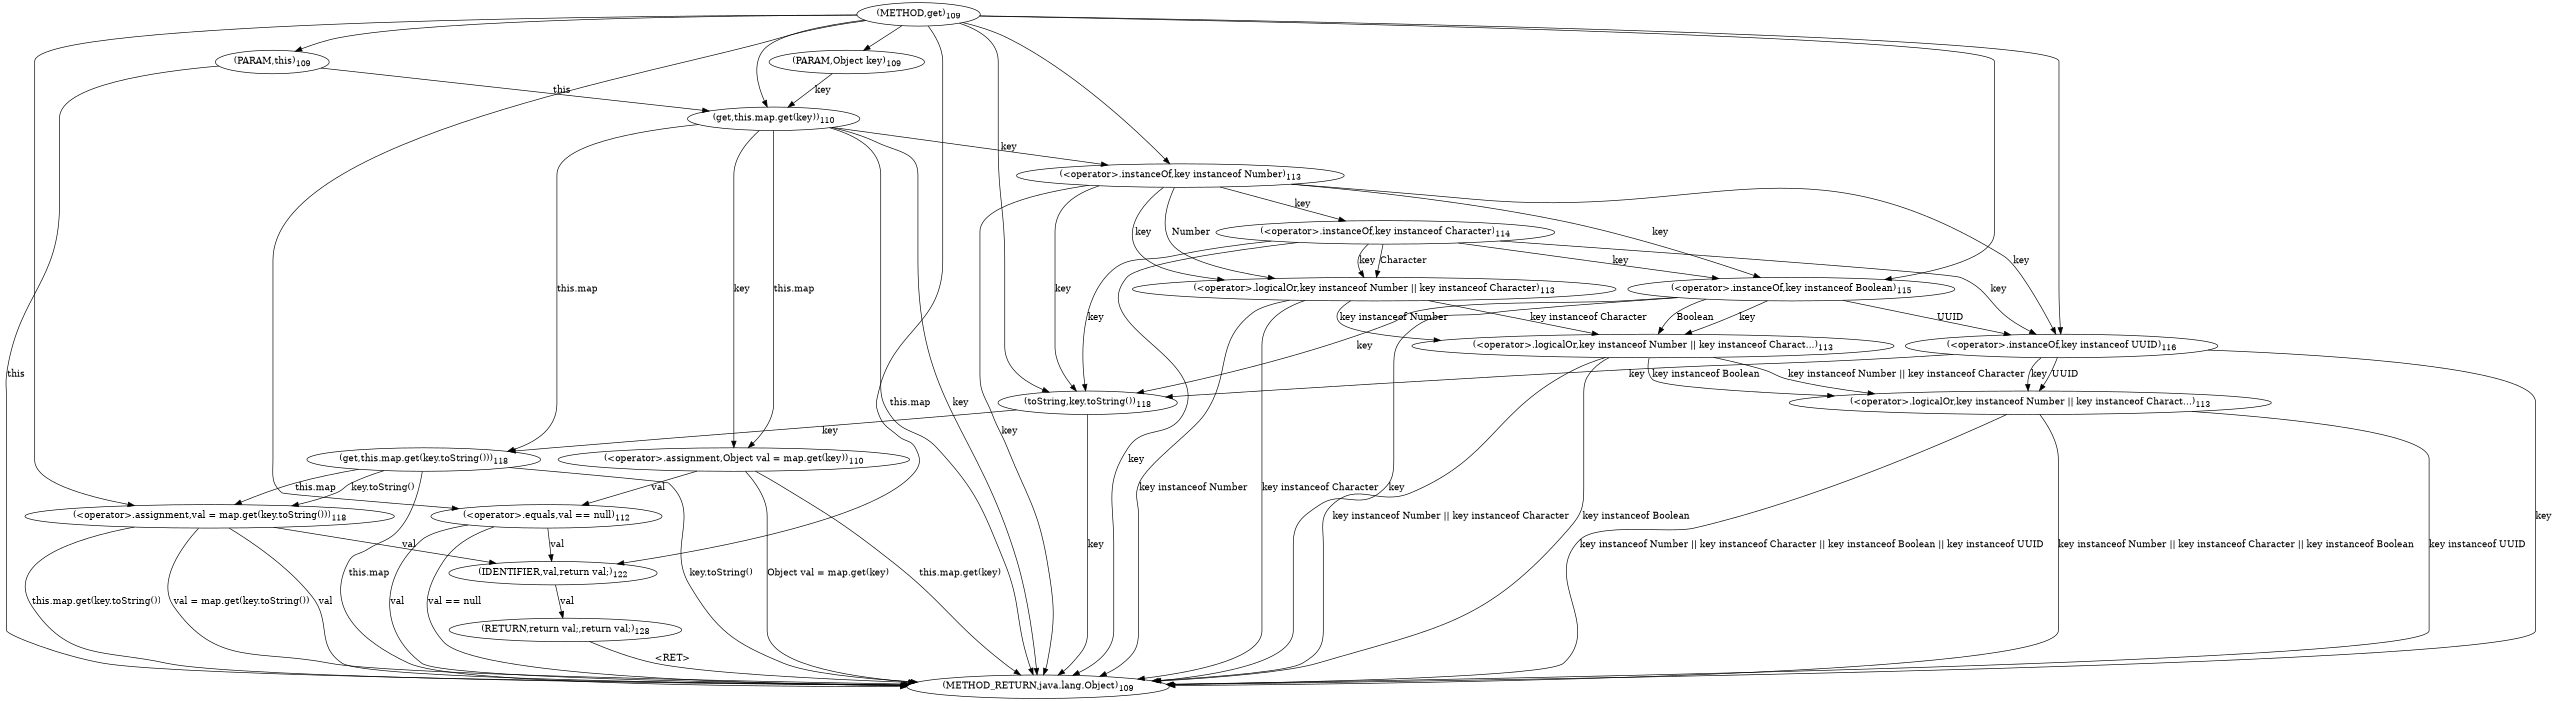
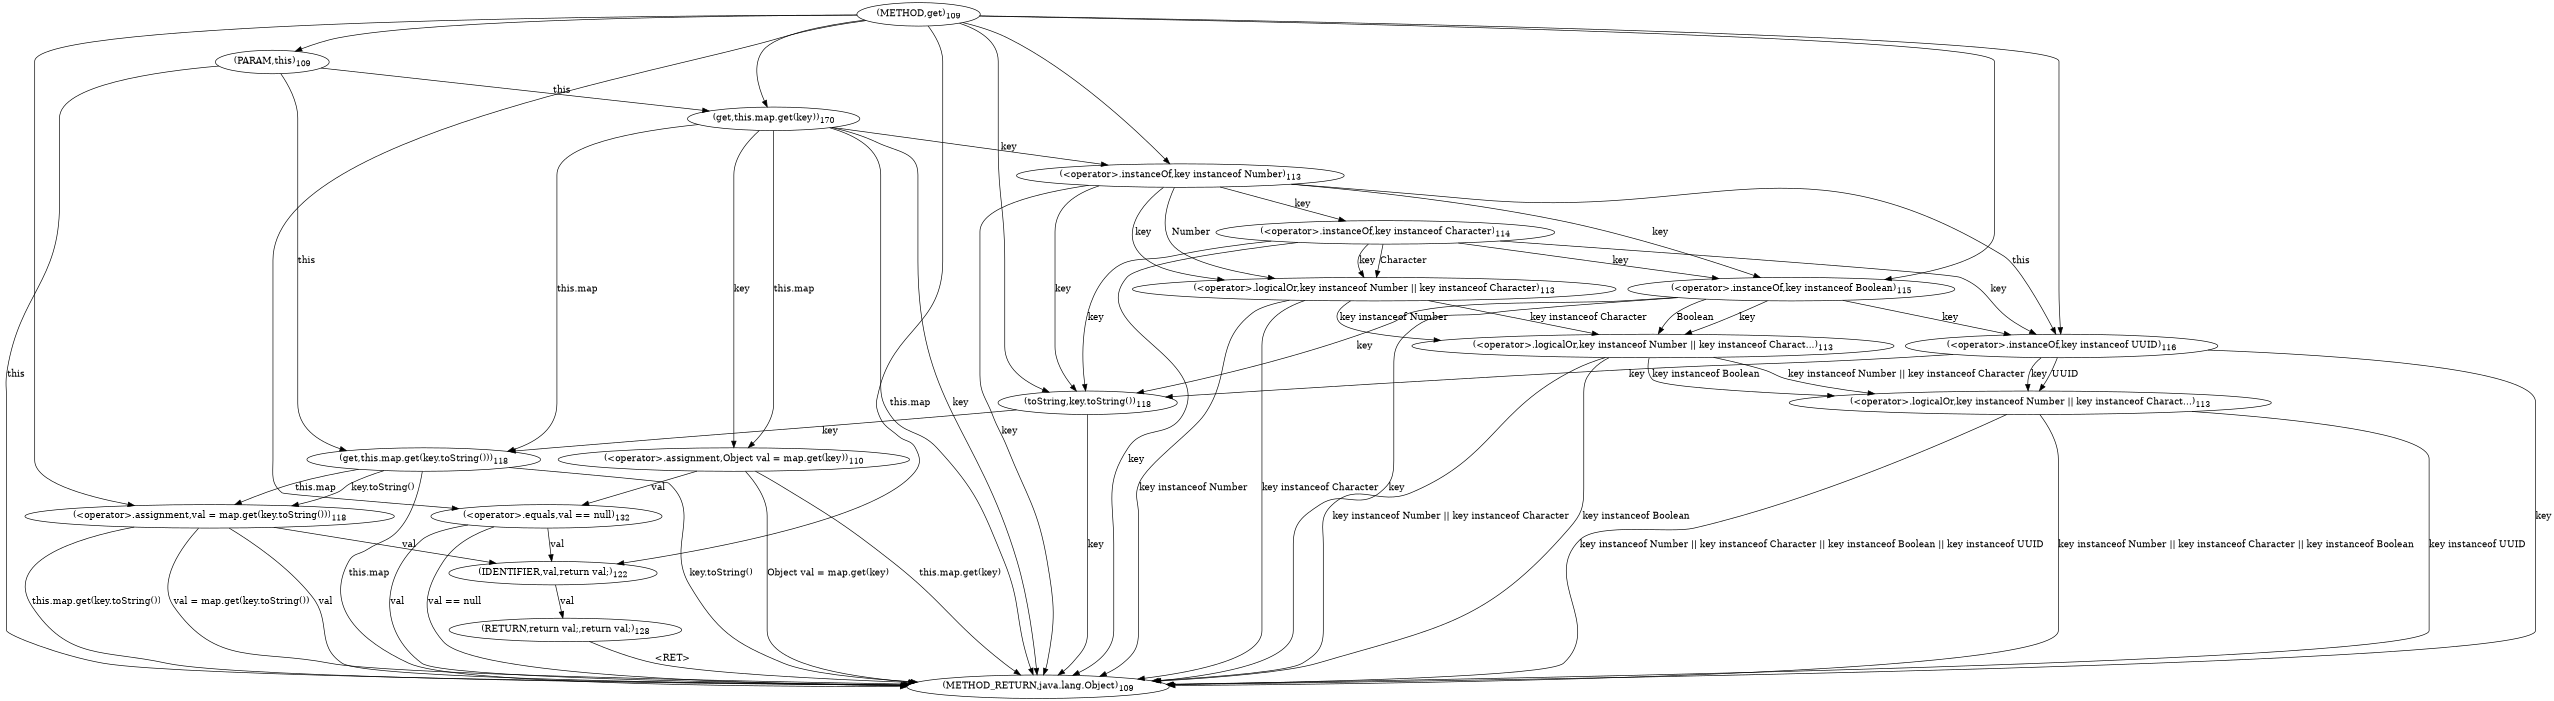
(847, 62) -> none
(827, 118) -> (827, 118)
(2021, 261) -> (2021, 261)
none -> (298, 270)
(1950, 318) -> (1950, 318)
(623, 515) -> (623, 515)
